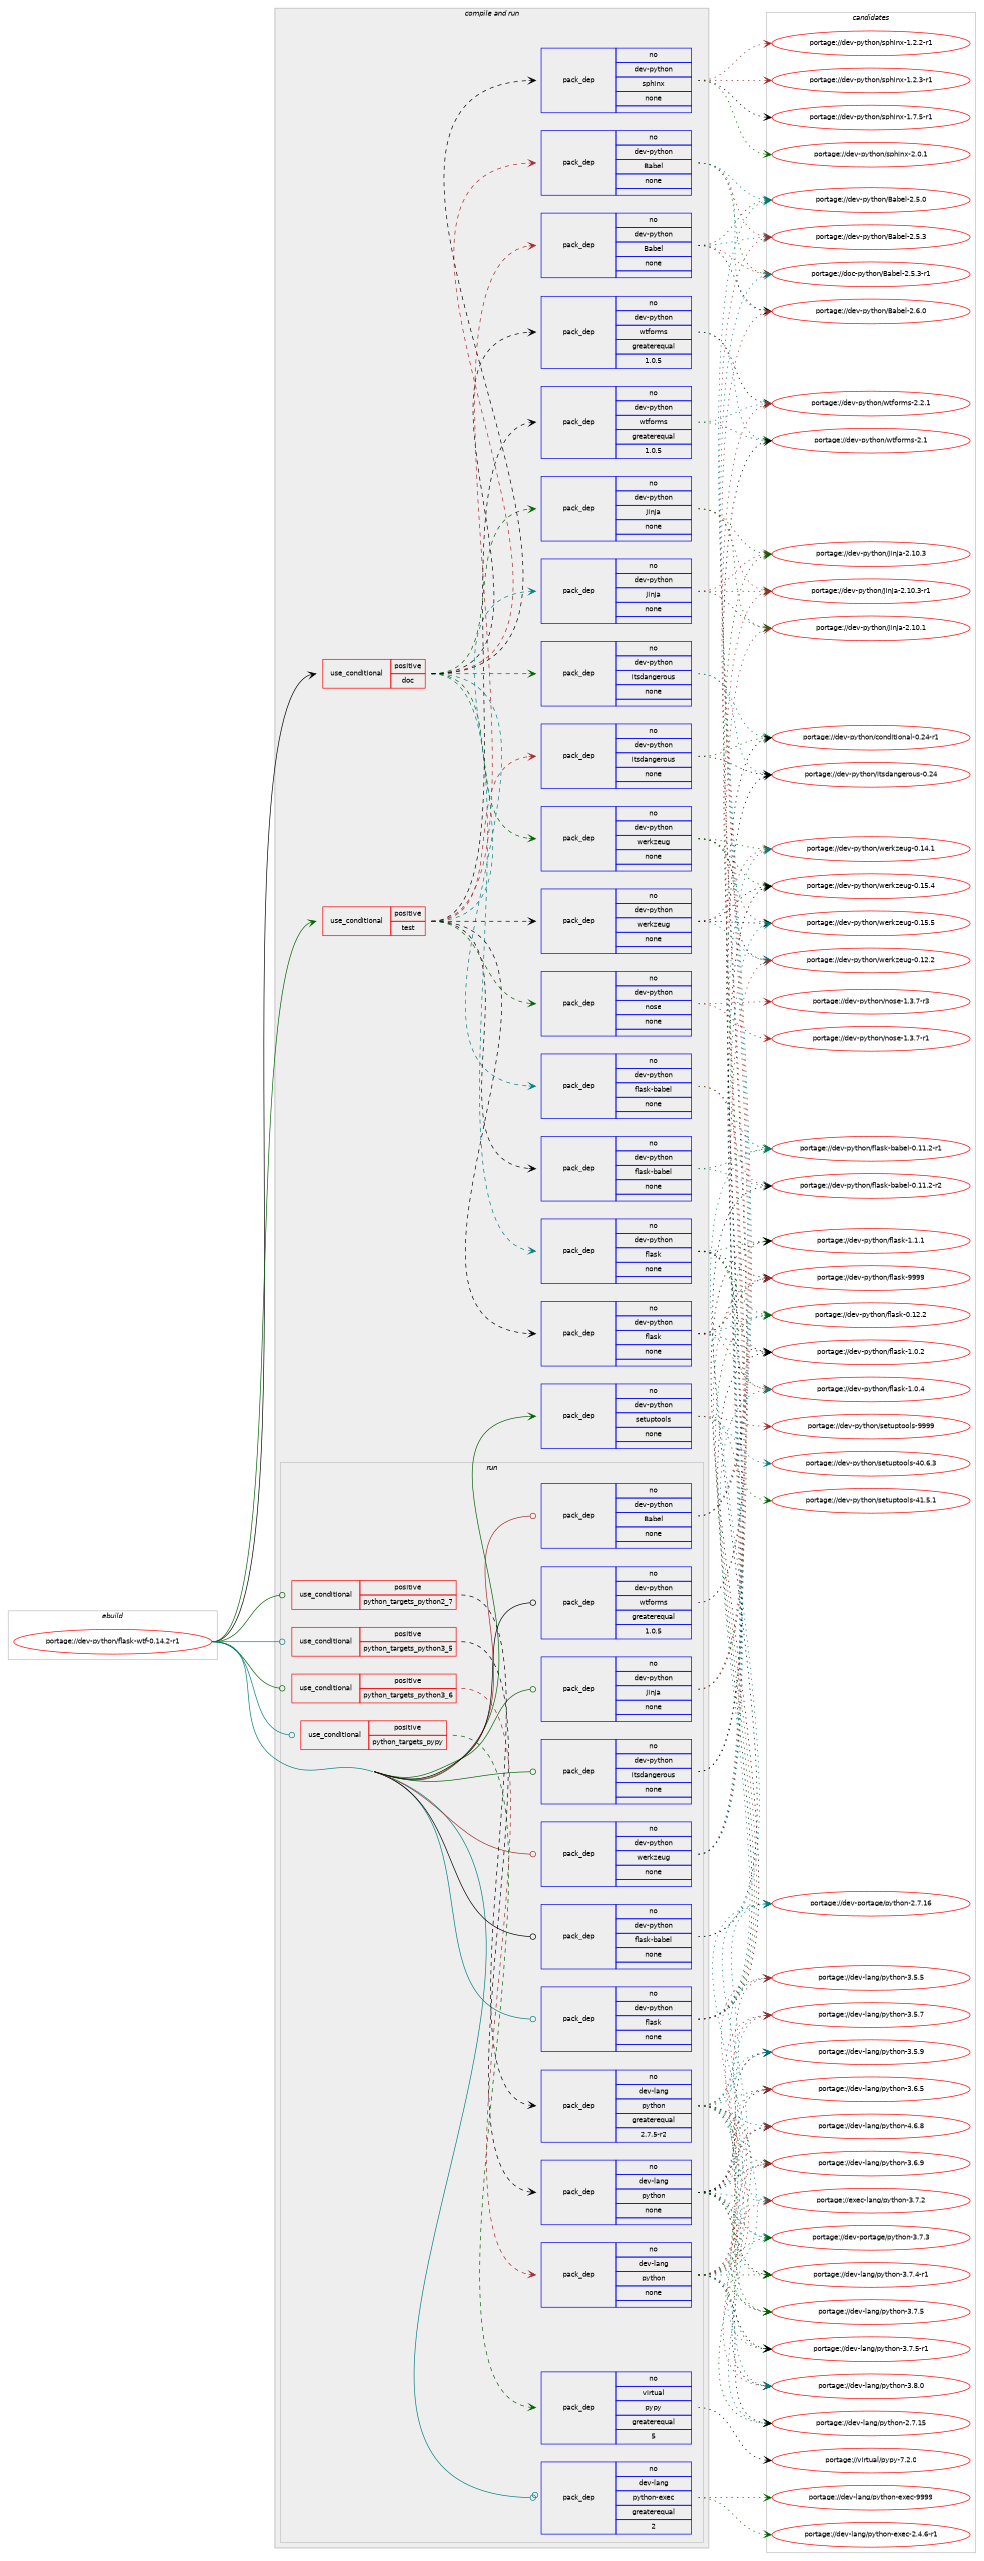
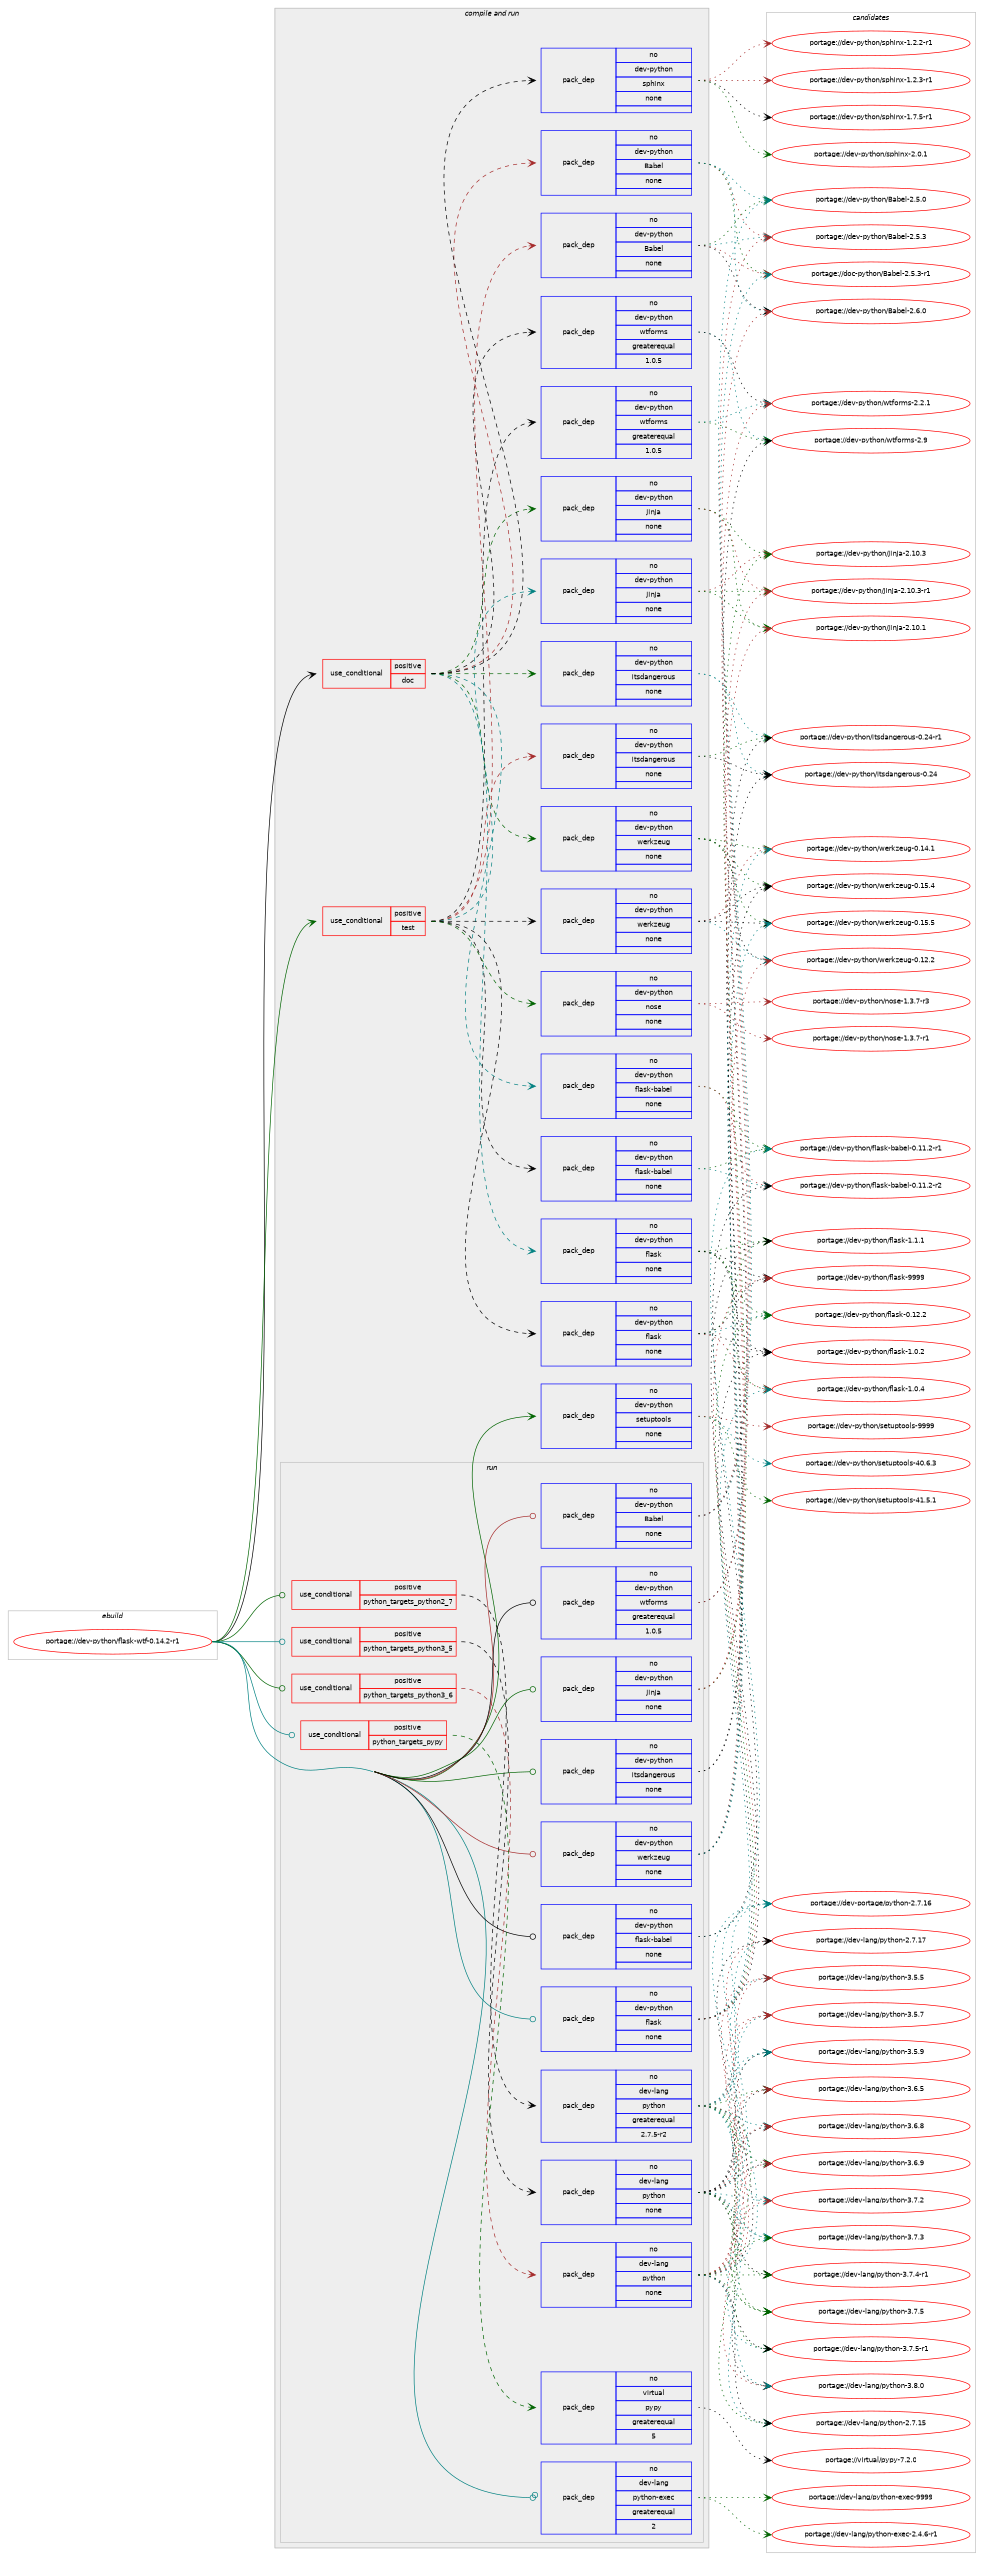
(871, 441) -> (871, 441)
(871, 738) -> (871, 738)
none -> (871, 1941)
(871, 2126) -> (871, 2126)
(871, 2201) -> (871, 2201)
(871, 2238) -> (871, 2238)
